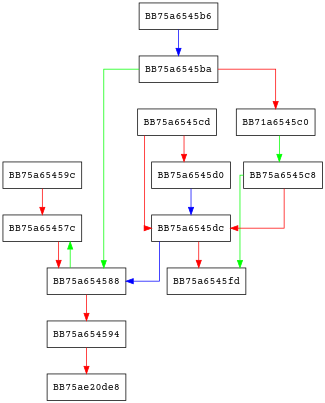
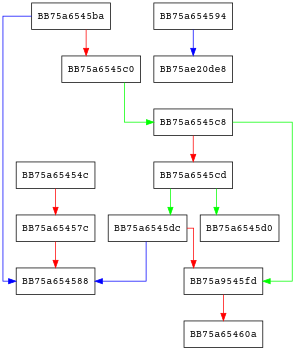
(179, 16) -> none
(276, 122) -> (101, 69)
(184, 145) -> (216, 198)
(104, 147) -> (3, 137)
(42, 175) -> (56, 175)
(145, 182) -> (170, 198)
(191, 198) -> none
(281, 228) -> (193, 145)
(70, 258) -> none
(206, 281) -> (223, 281)
(86, 304) -> none
none -> (223, 334)
(86, 357) -> (193, 39)
